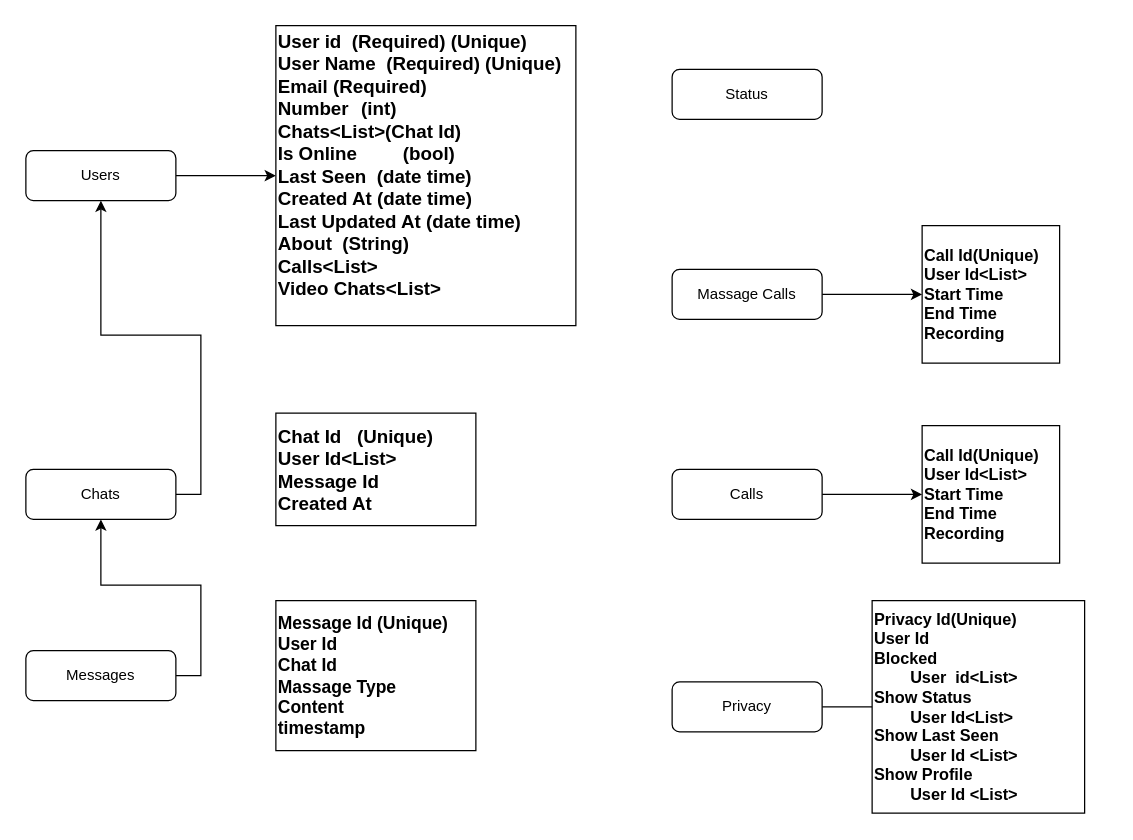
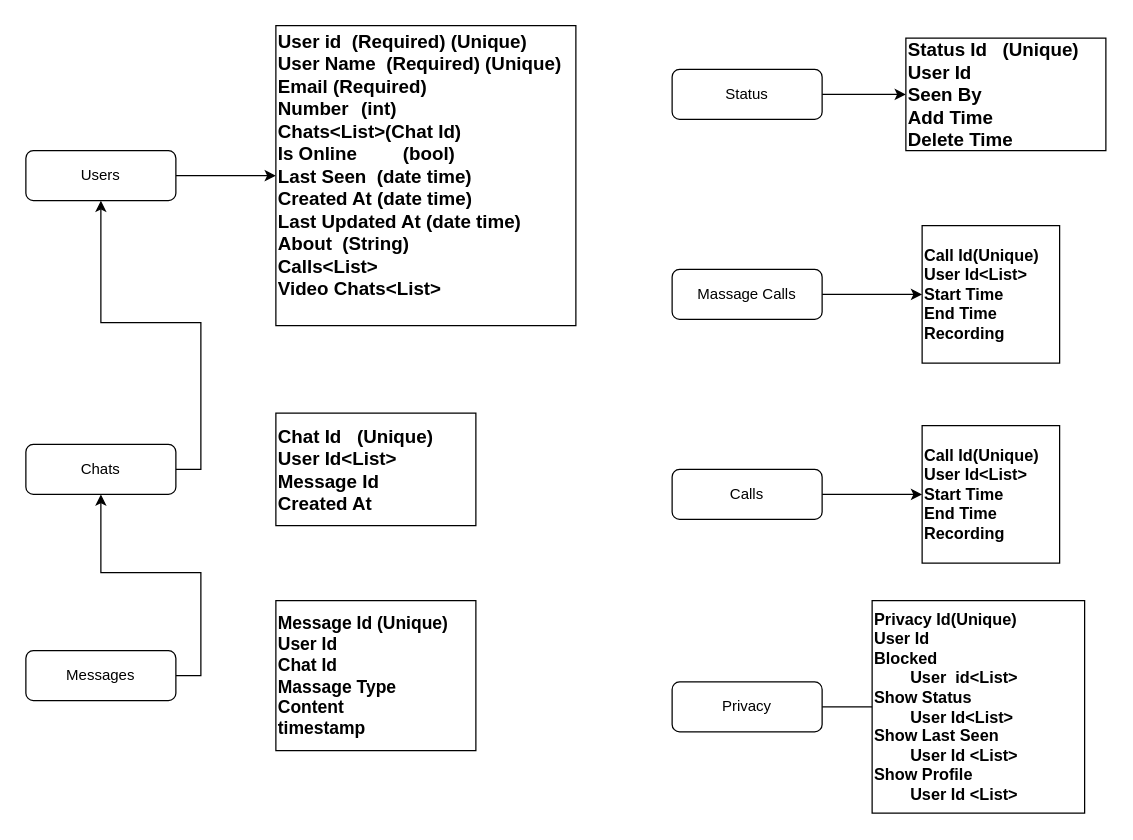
none -> (859, 94)
none -> (1006, 94)
(101, 494) -> (101, 469)
